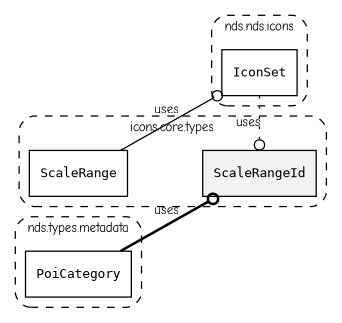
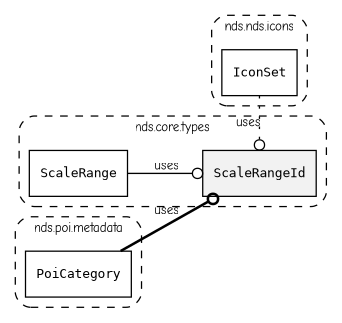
(167, 124) -> (160, 173)
(173, 128) -> (173, 128)
(78, 229) -> (78, 229)
